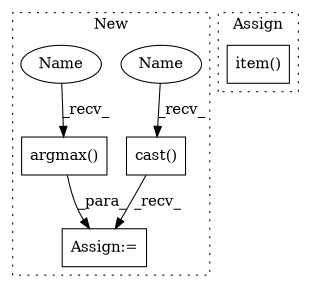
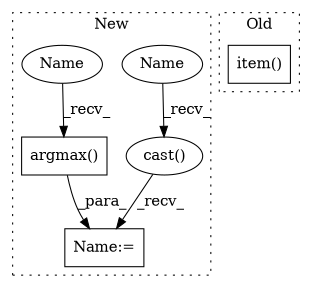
(258, 25) -> (259, 25)
(156, 156) -> (164, 156)
(104, 248) -> (104, 248)
